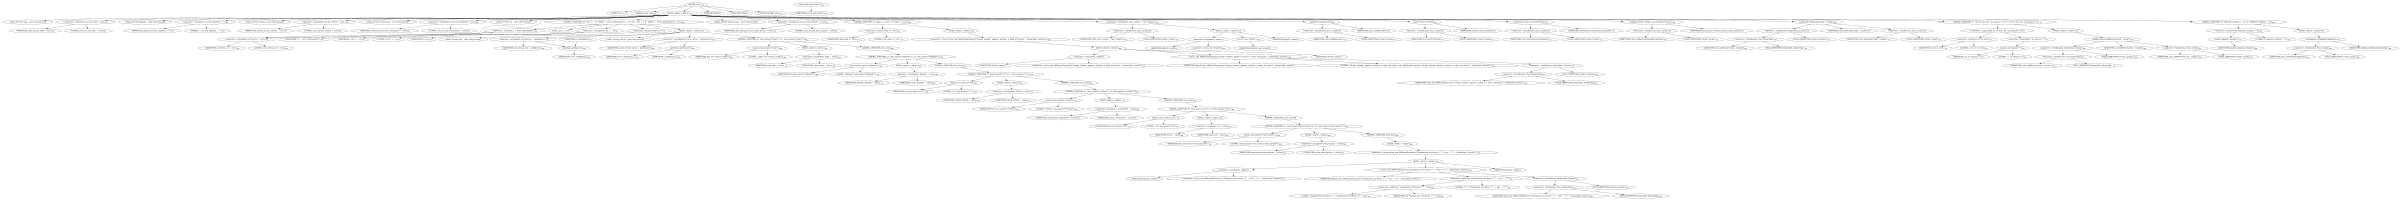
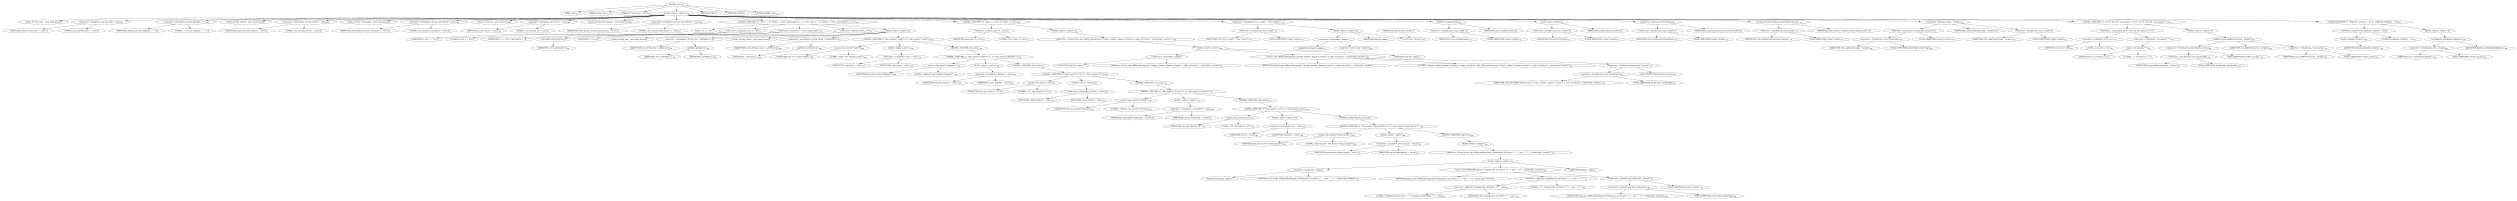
none -> (636, 13)
(145, 22) -> none
(364, 35) -> (673, 34)
(576, 43) -> (700, 52)
(1251, 43) -> (1405, 35)
(622, 57) -> none
